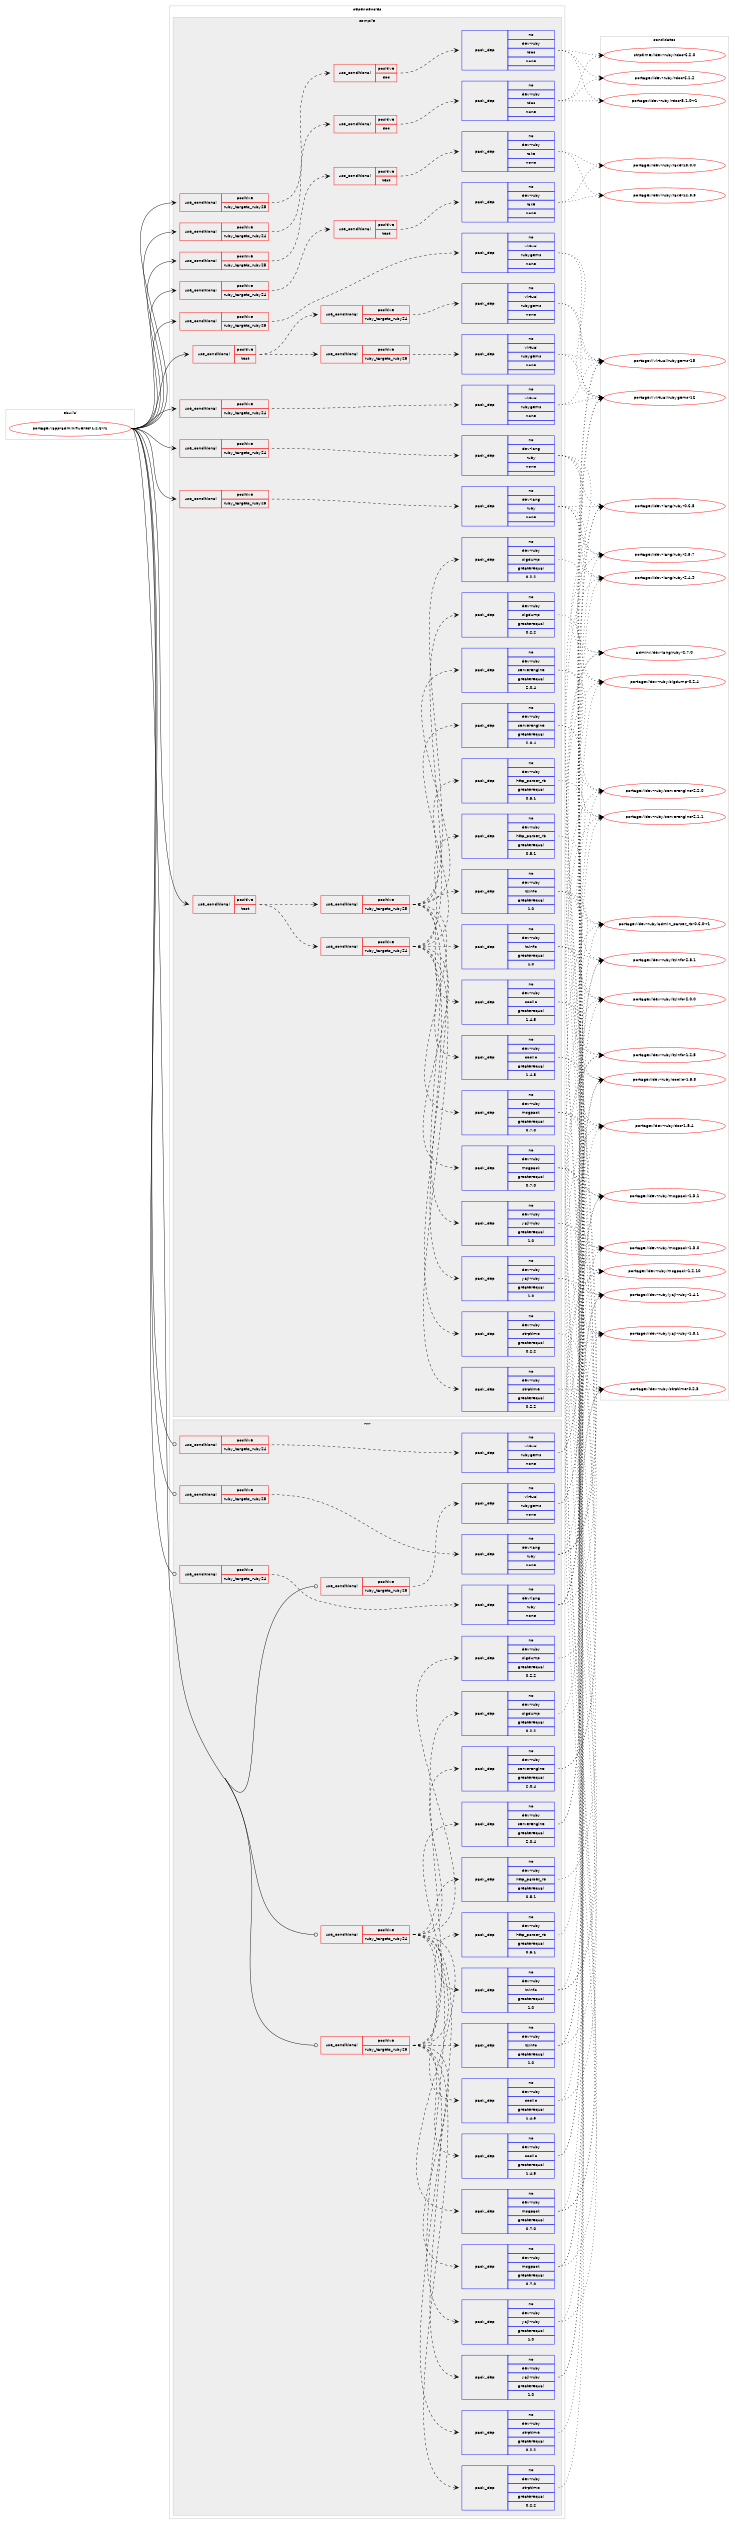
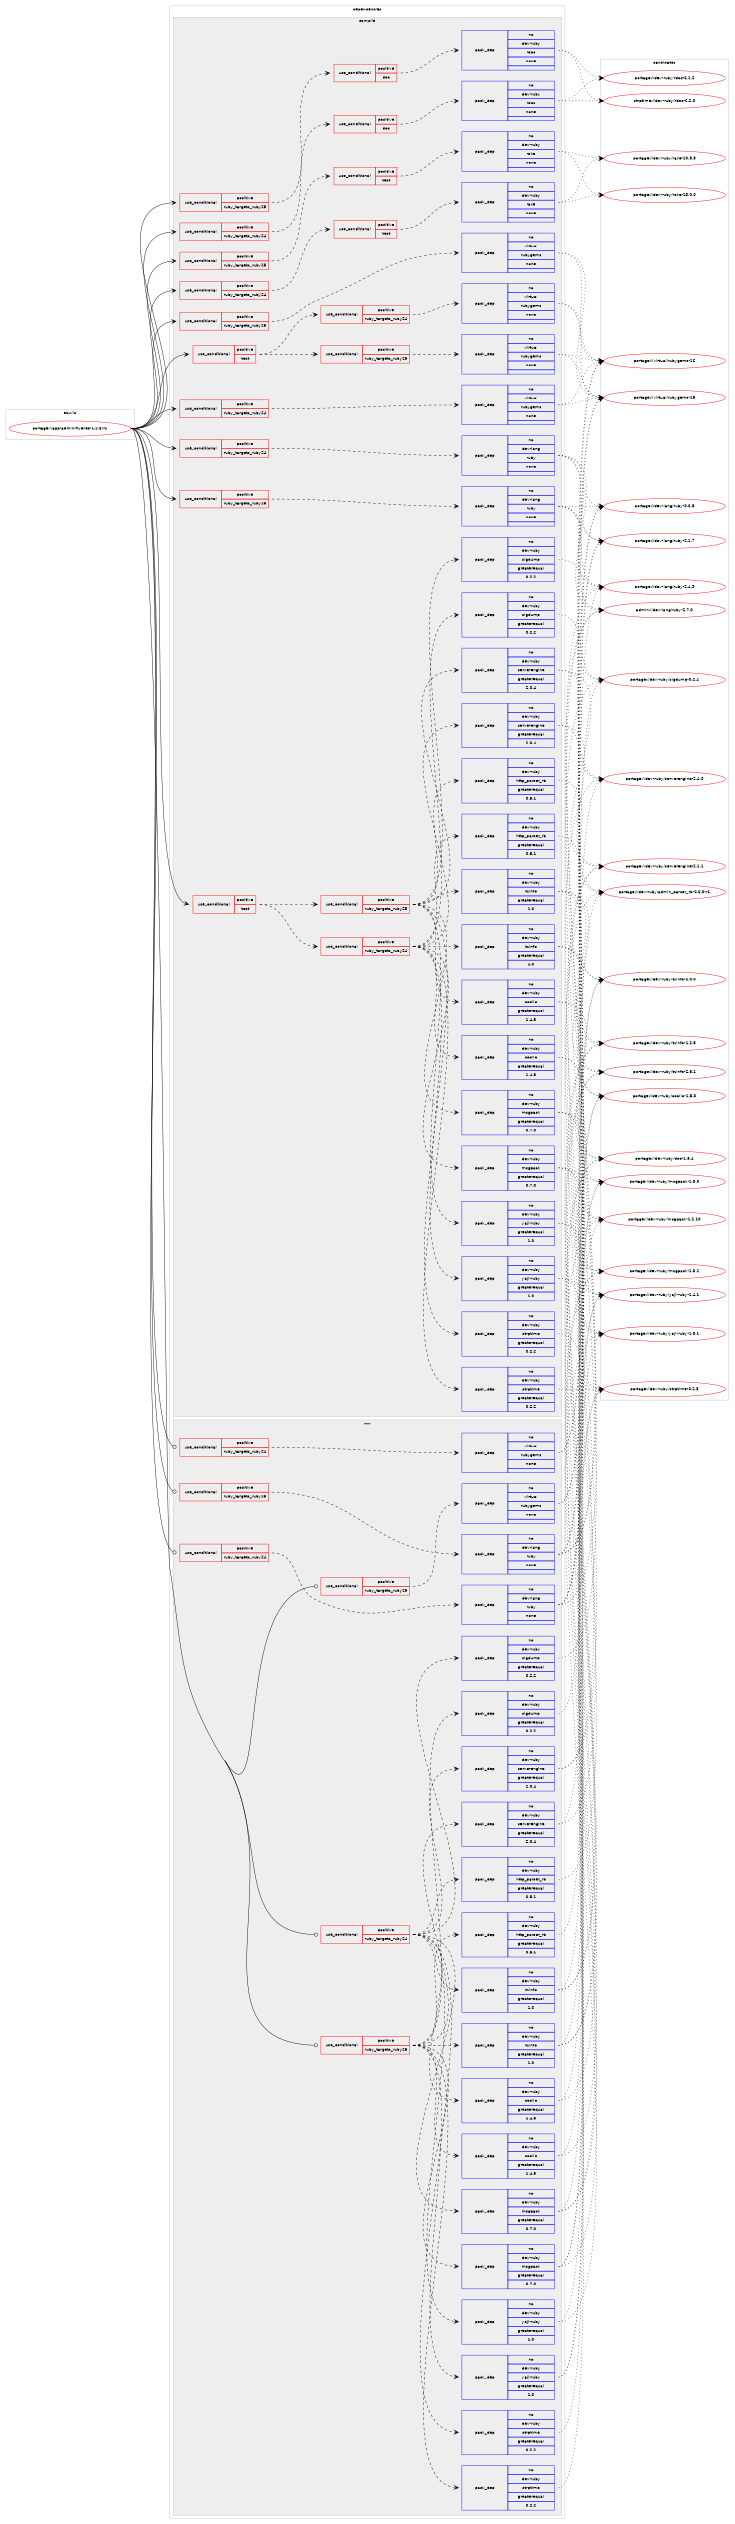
(665, 101) -> none
(665, 195) -> (665, 158)
(665, 555) -> (665, 541)
(665, 791) -> (665, 779)
